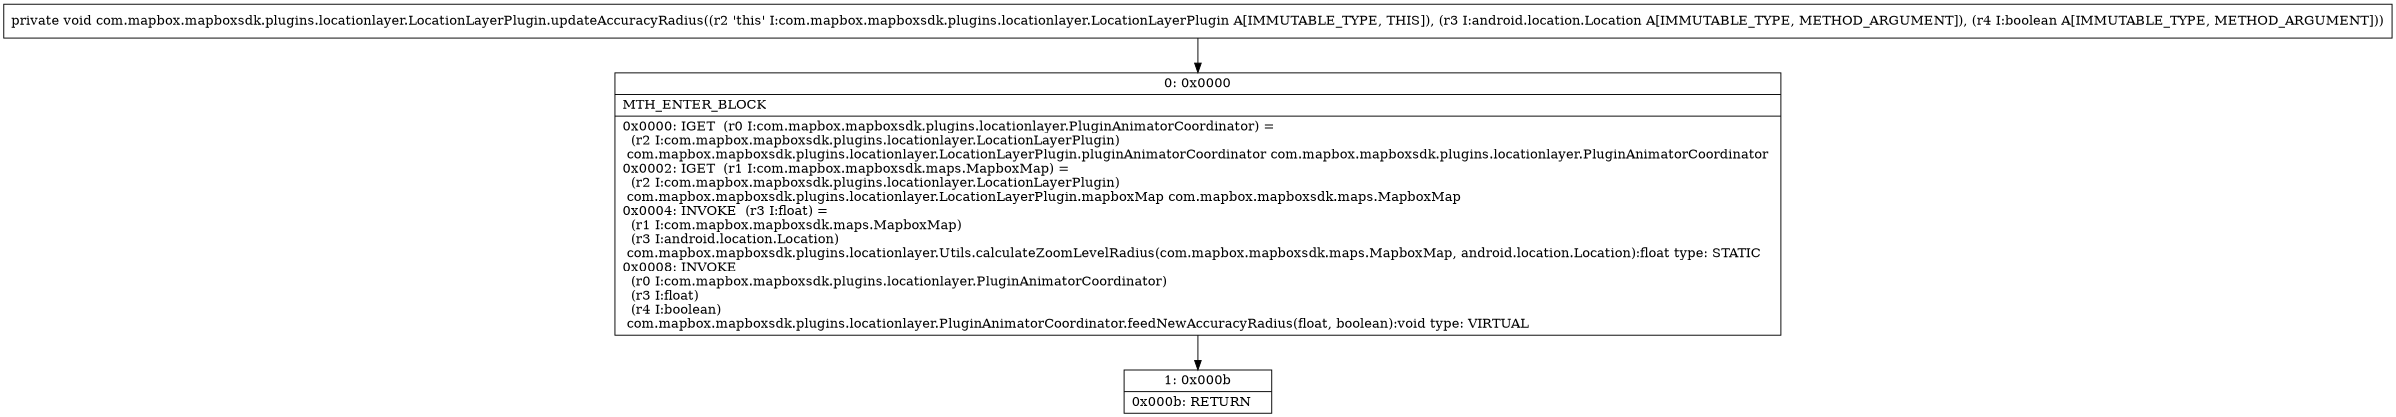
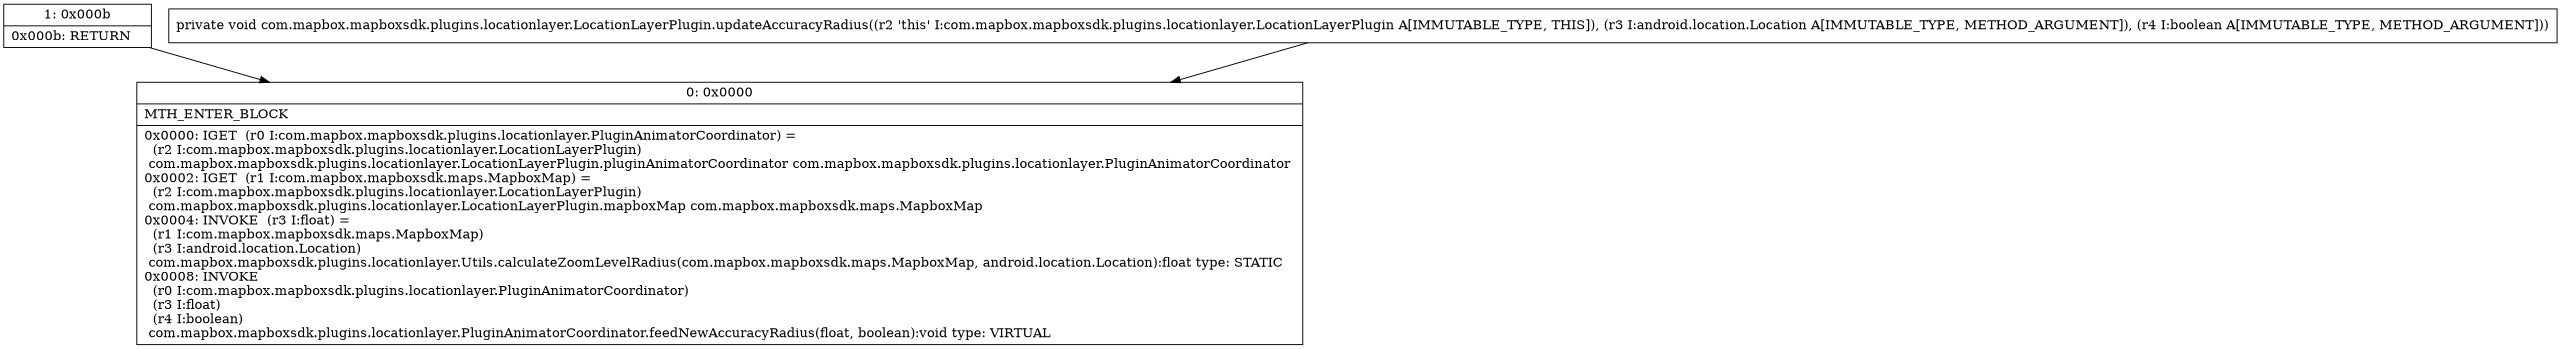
(1198, 348) -> (205, 64)
